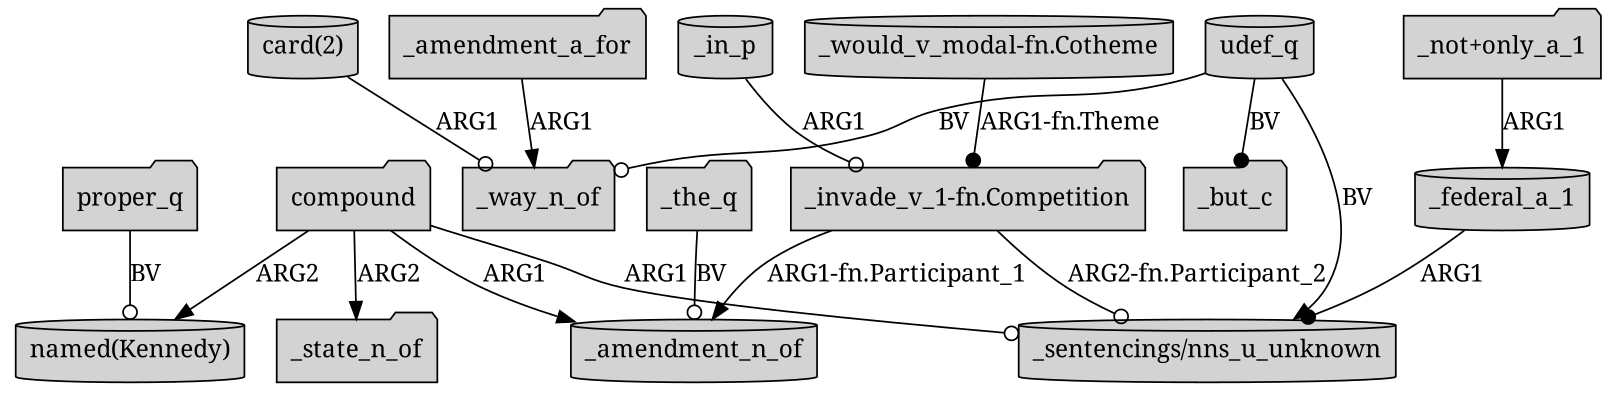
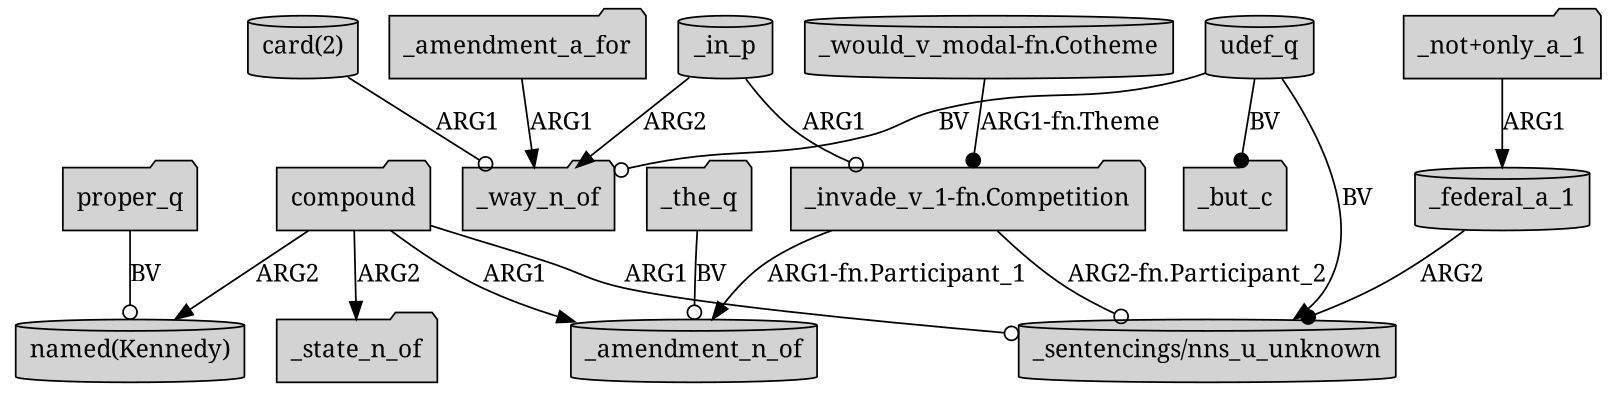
none -> (640, 117)
(1453, 275) -> (1453, 275)
